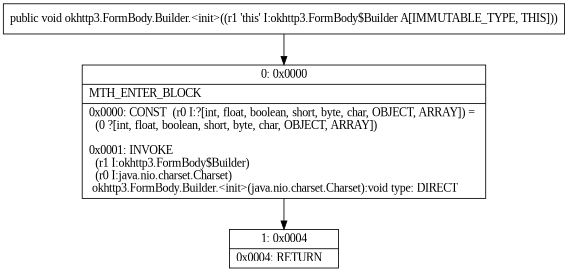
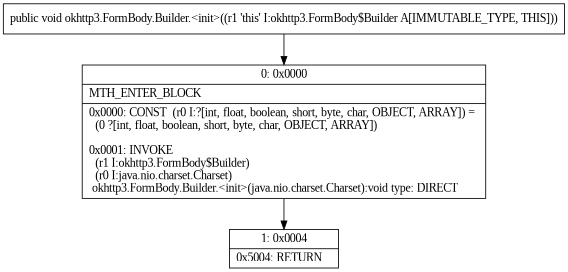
(284, 258) -> (284, 258)
